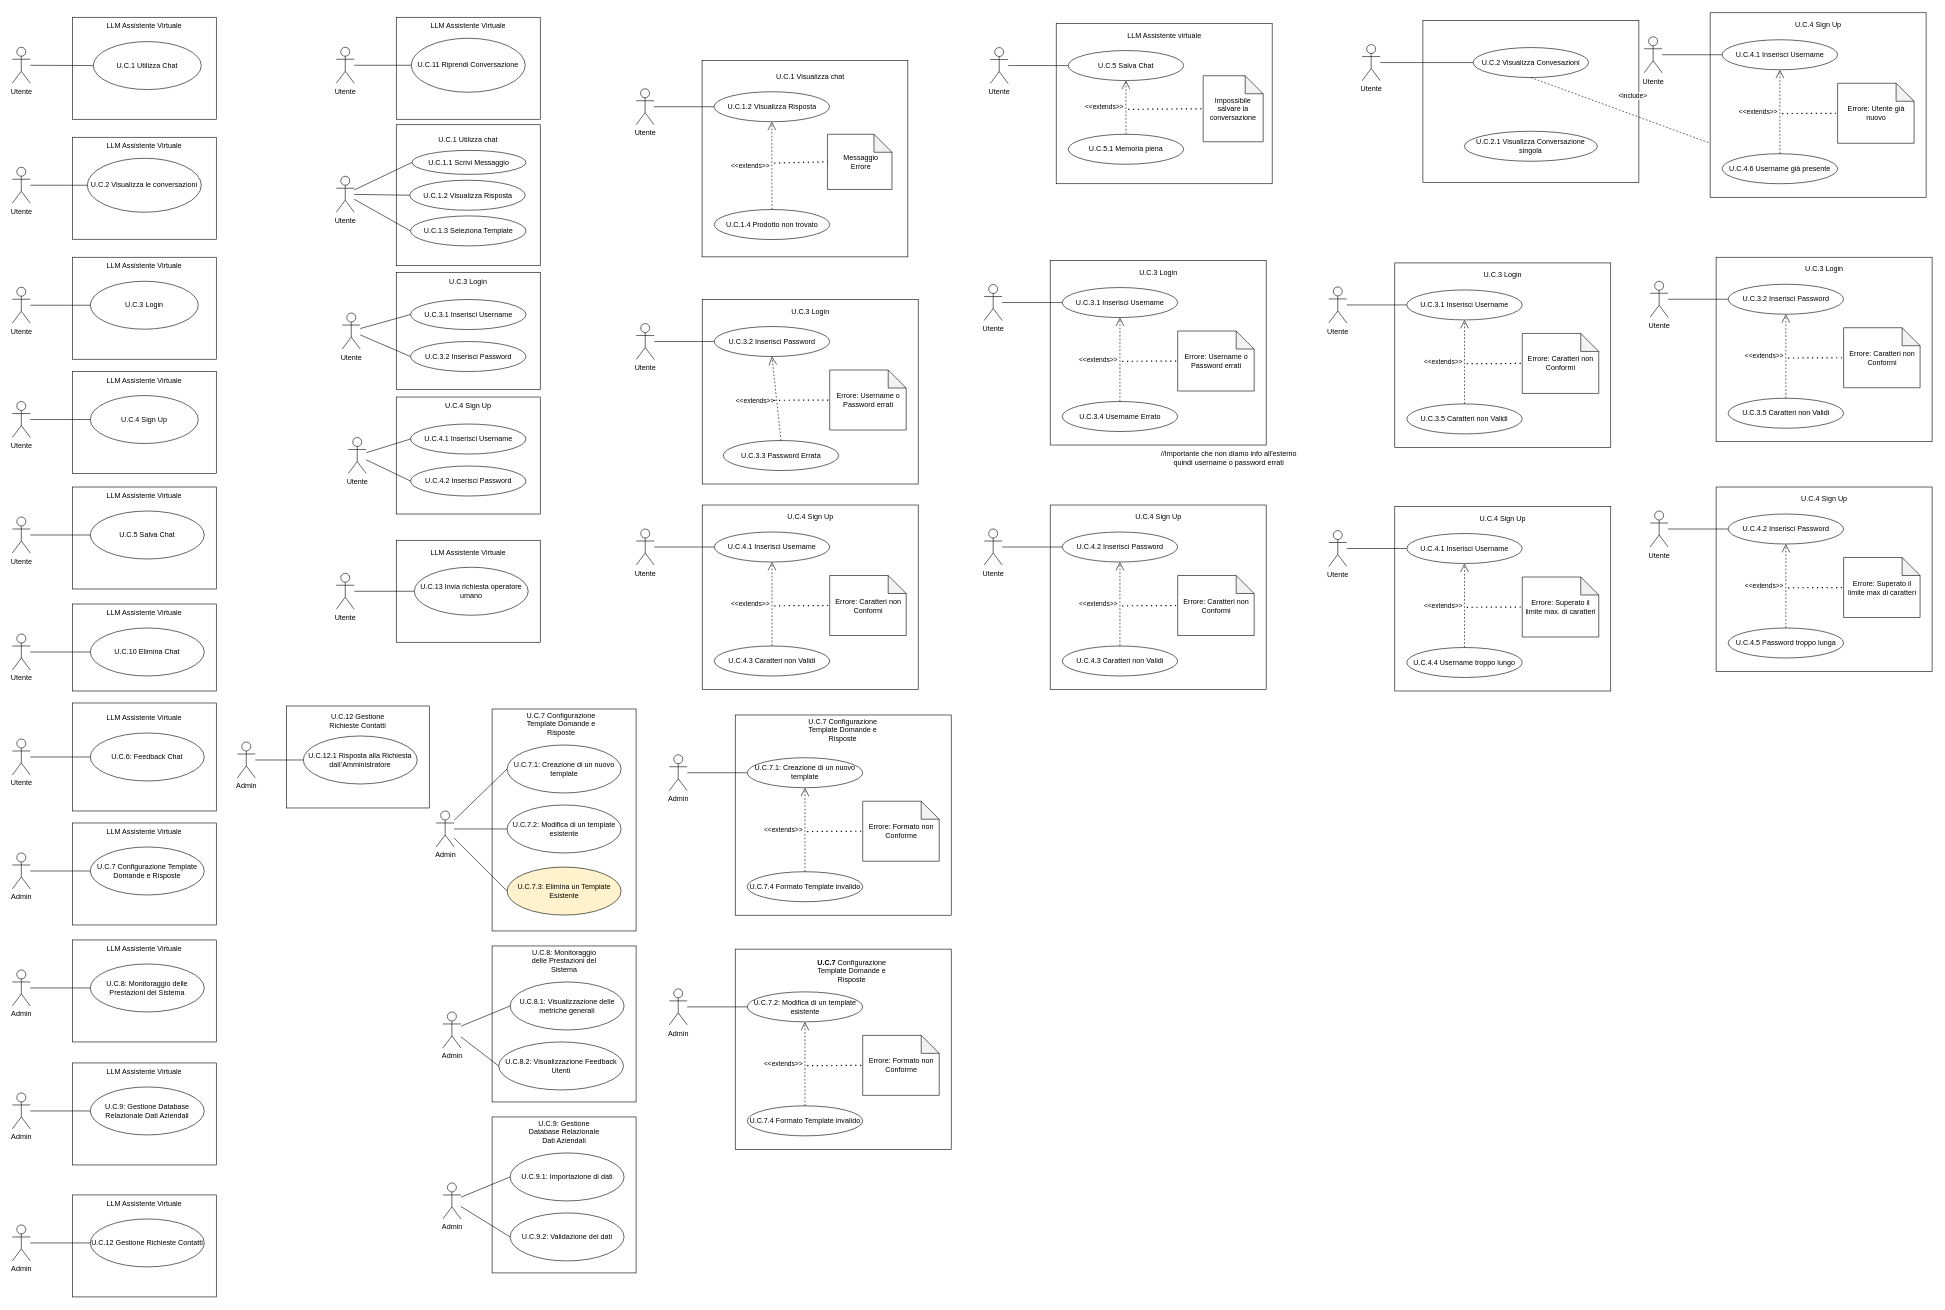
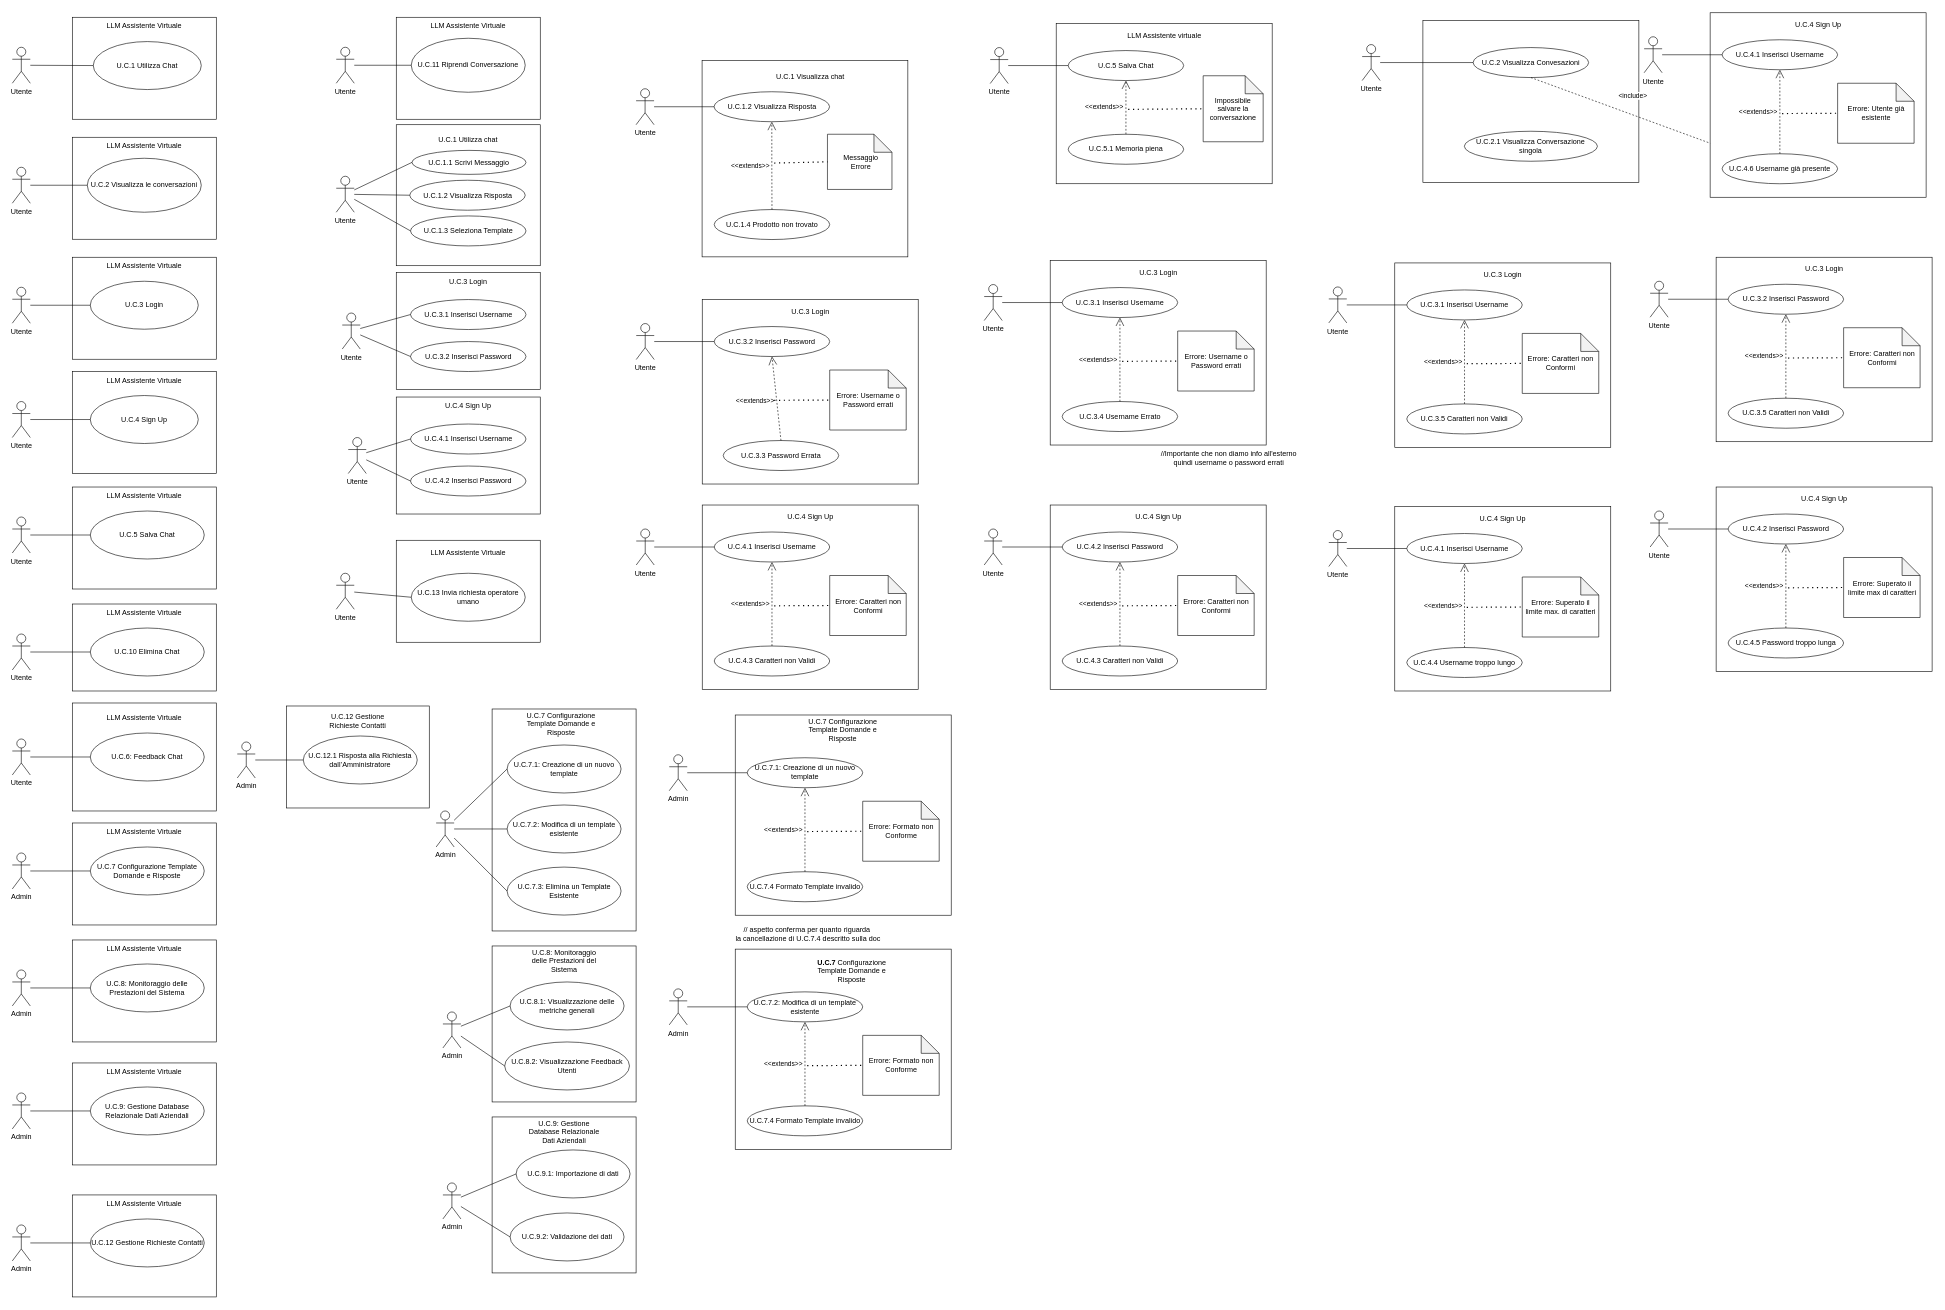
(1877, 113) -> (1877, 113)
(471, 591) -> (468, 597)
(564, 891) -> (564, 891)
none -> (808, 934)
(561, 1066) -> (567, 1066)
(567, 1177) -> (573, 1174)
